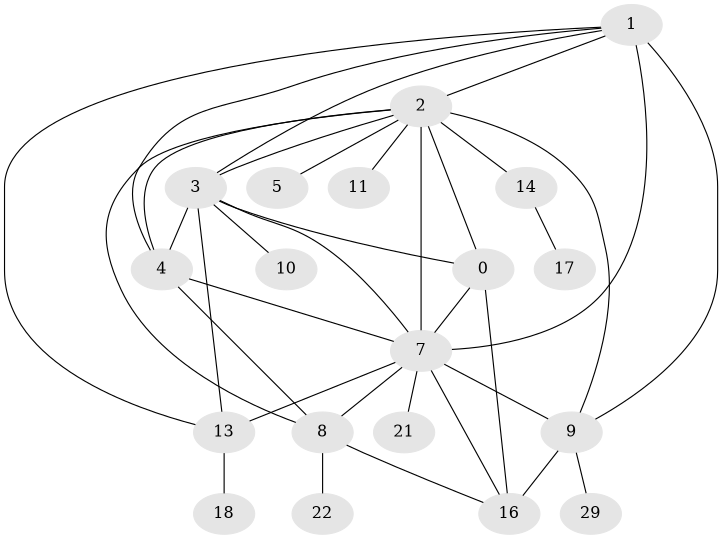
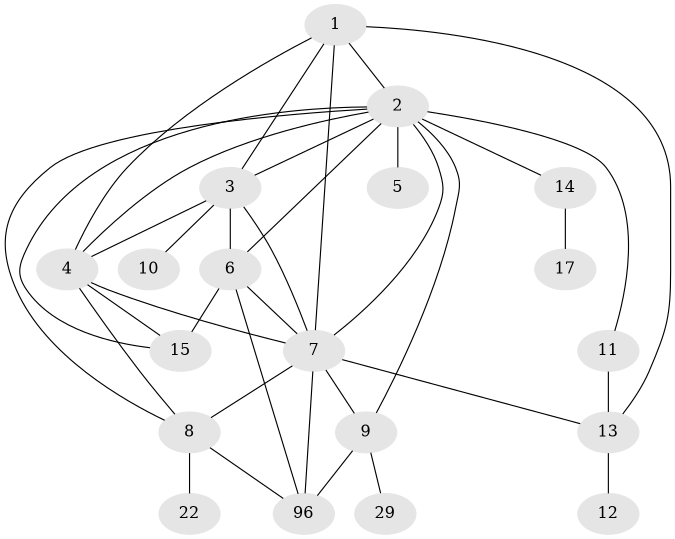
(718, 247) -> none
(483, 269) -> (230, 269)
(209, 305) -> (608, 392)
none -> (180, 351)
(404, 432) -> none
(224, 514) -> (608, 514)
(509, 514) -> (304, 514)
